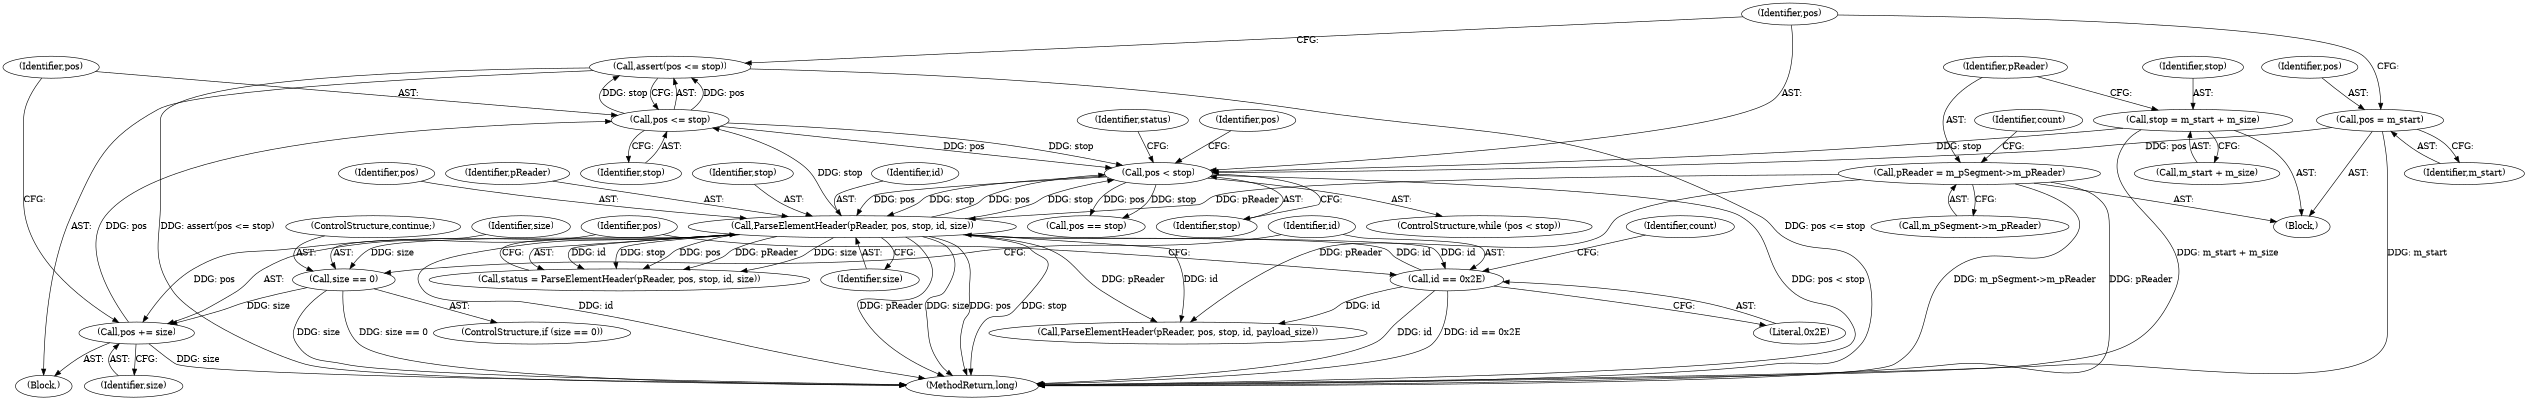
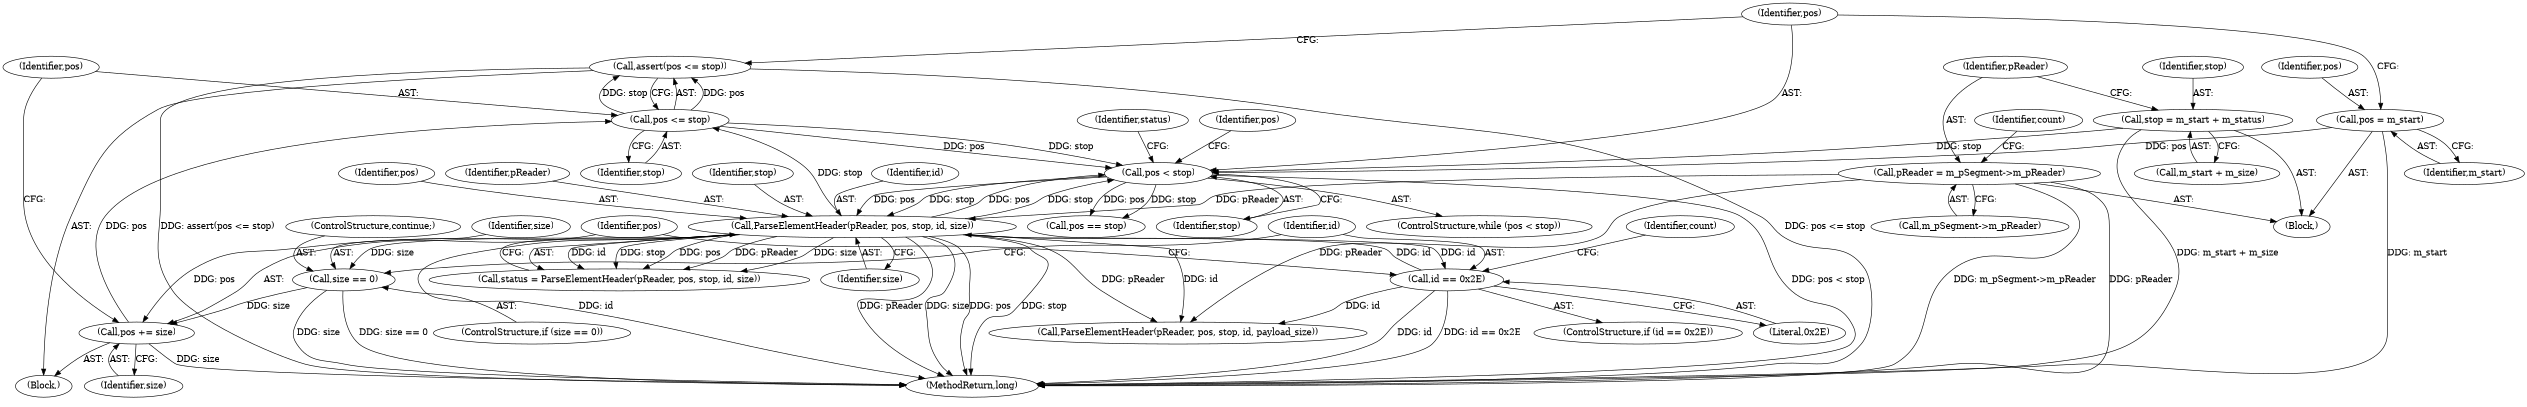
(2193, 120) -> (2193, 120)
(433, 305) -> (455, 296)
none -> (1638, 333)
